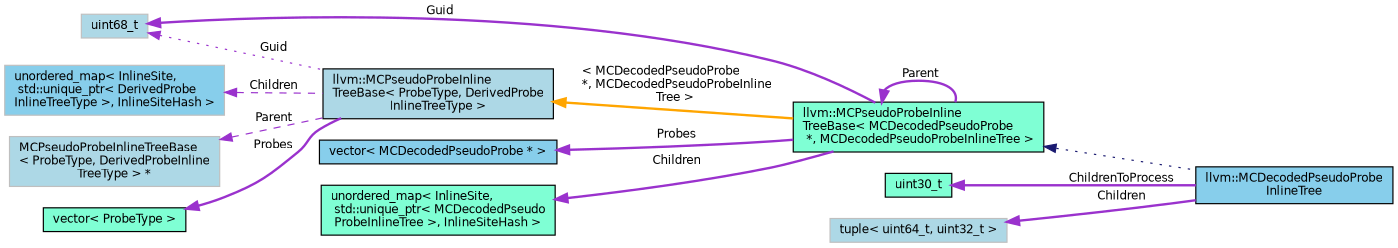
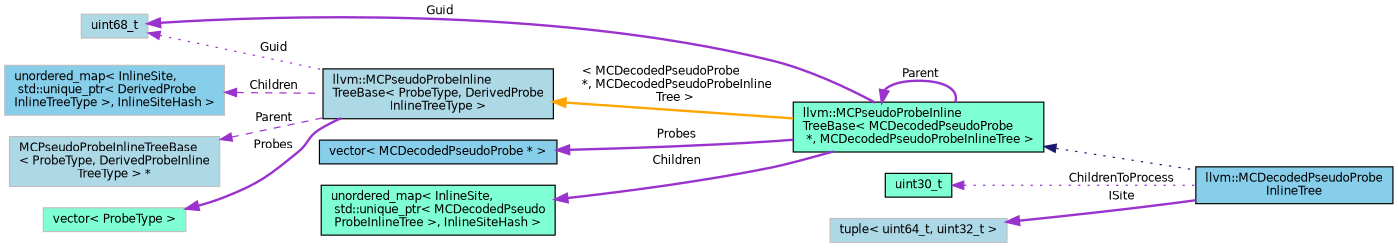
(1080, 185) -> (1080, 185)
(1120, 197) -> (1120, 197)
(115, 220) -> (115, 220)
